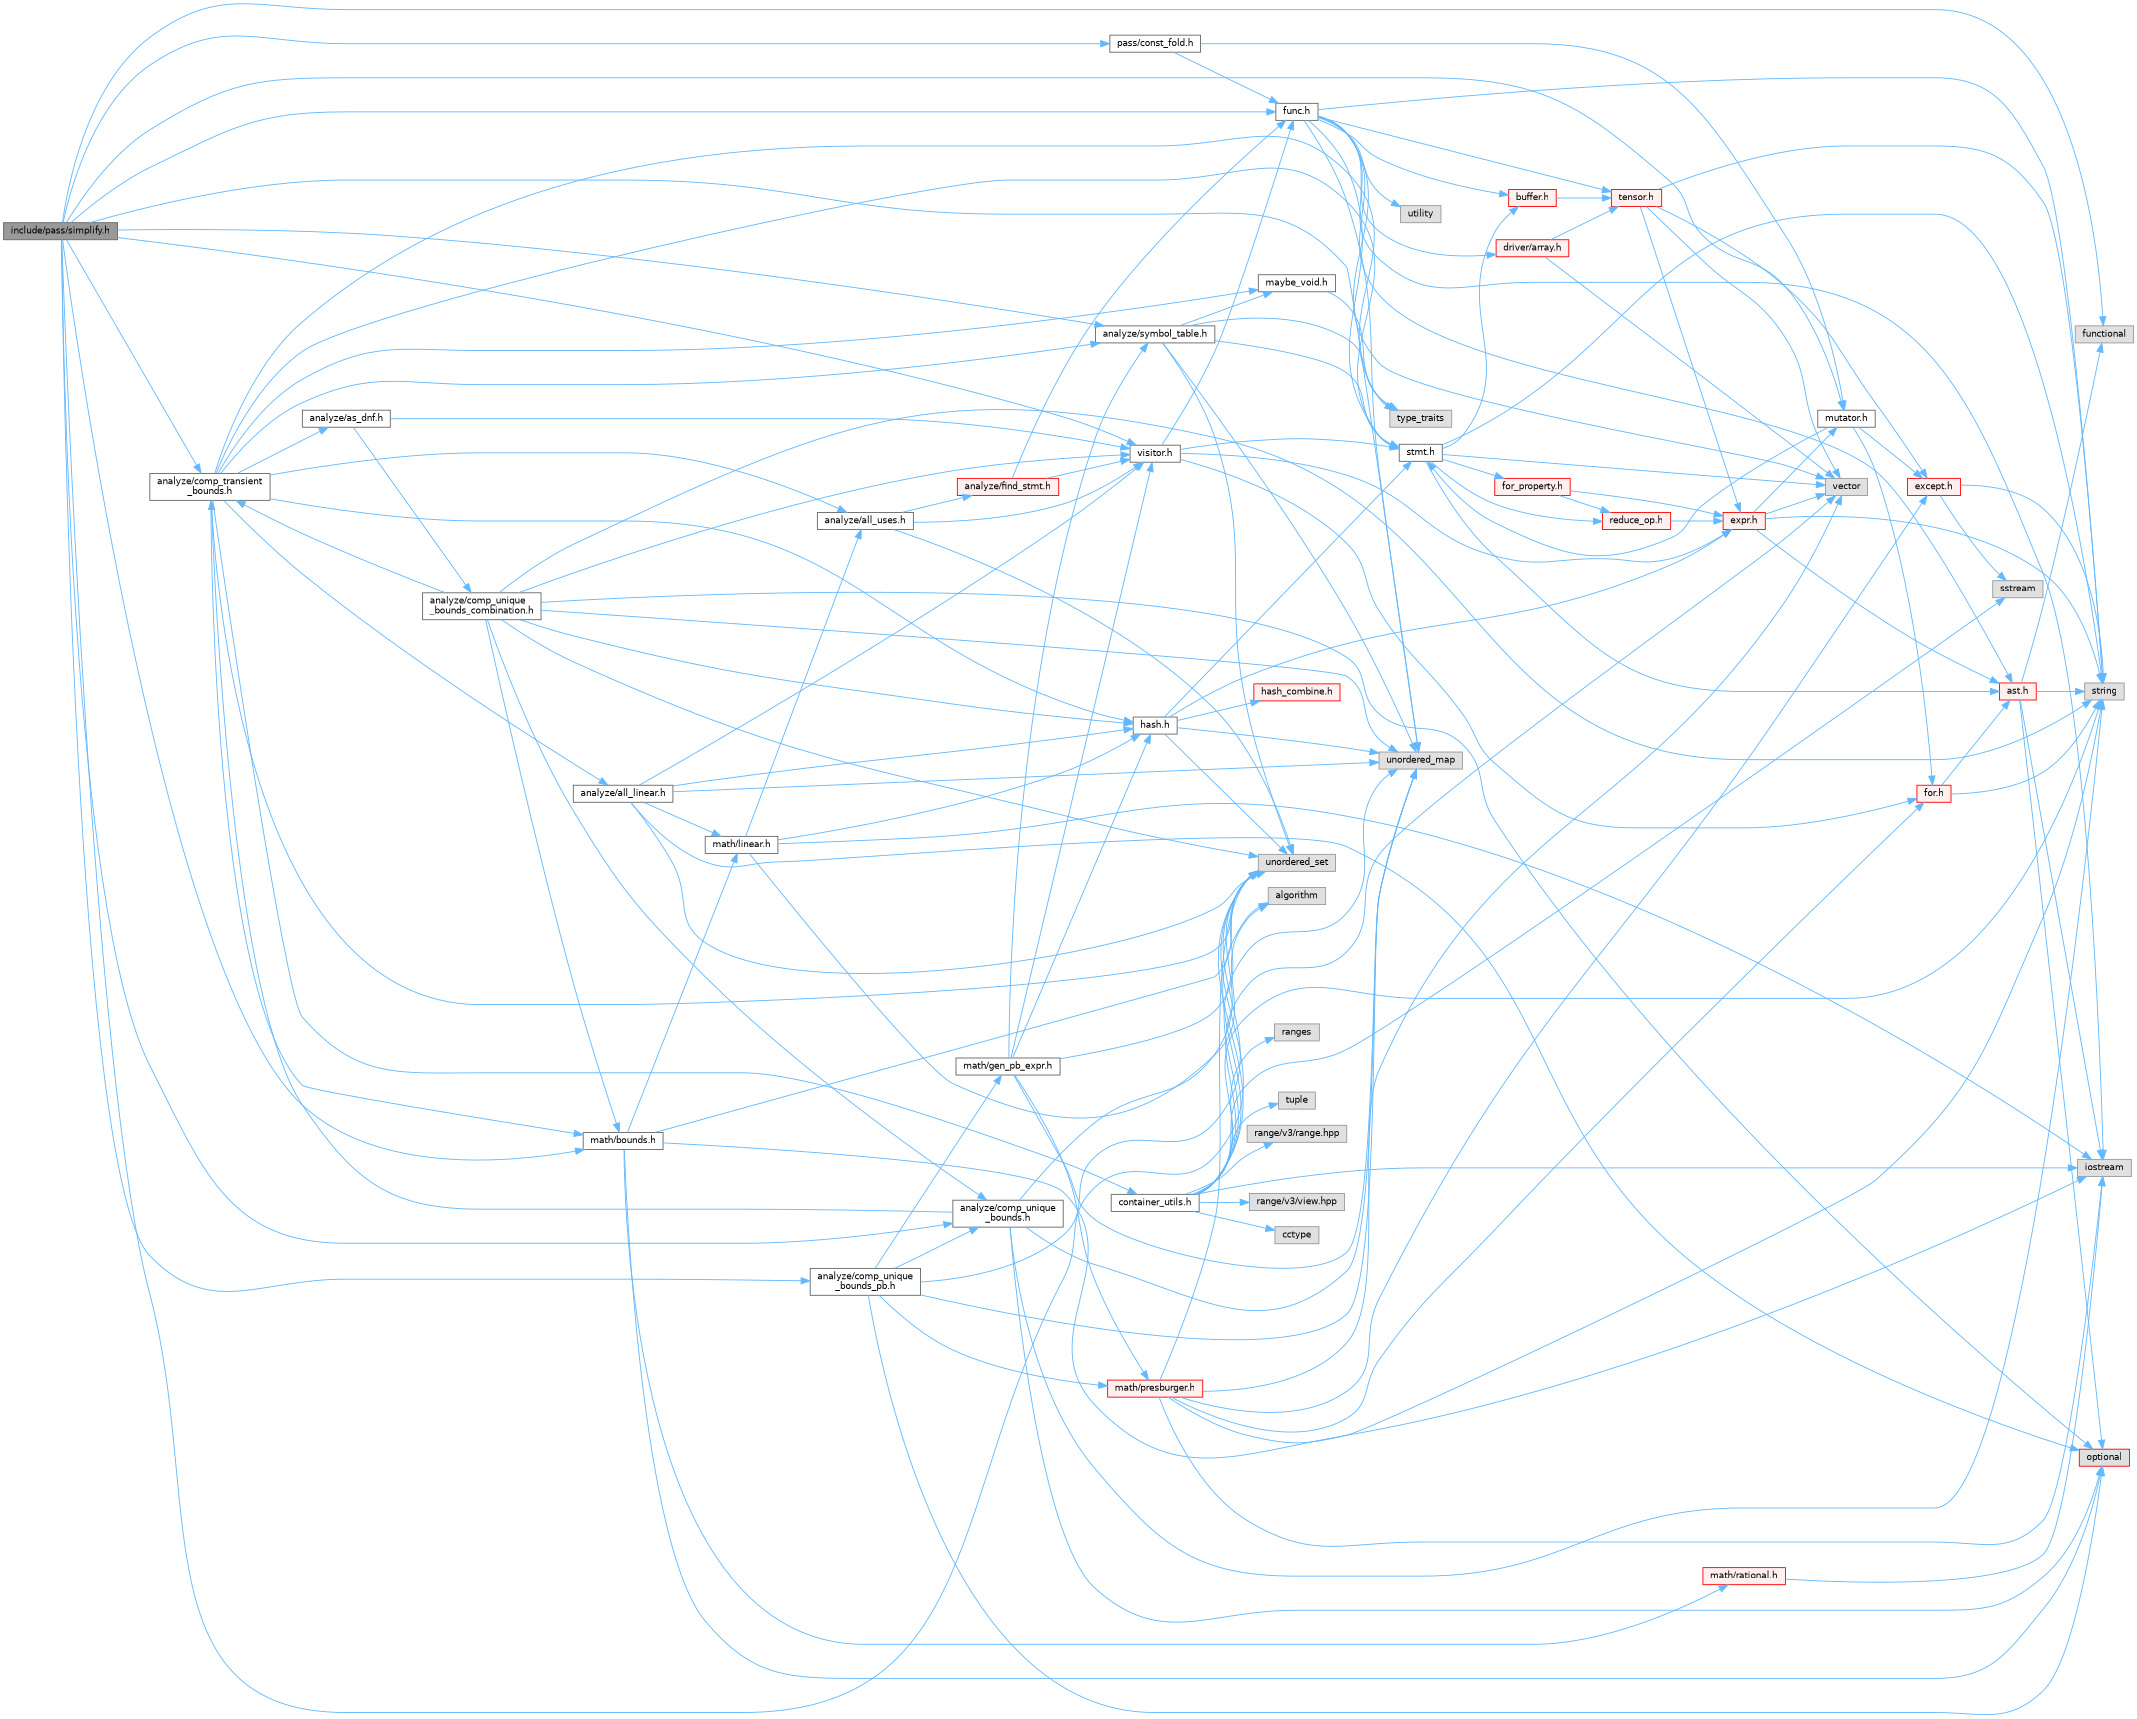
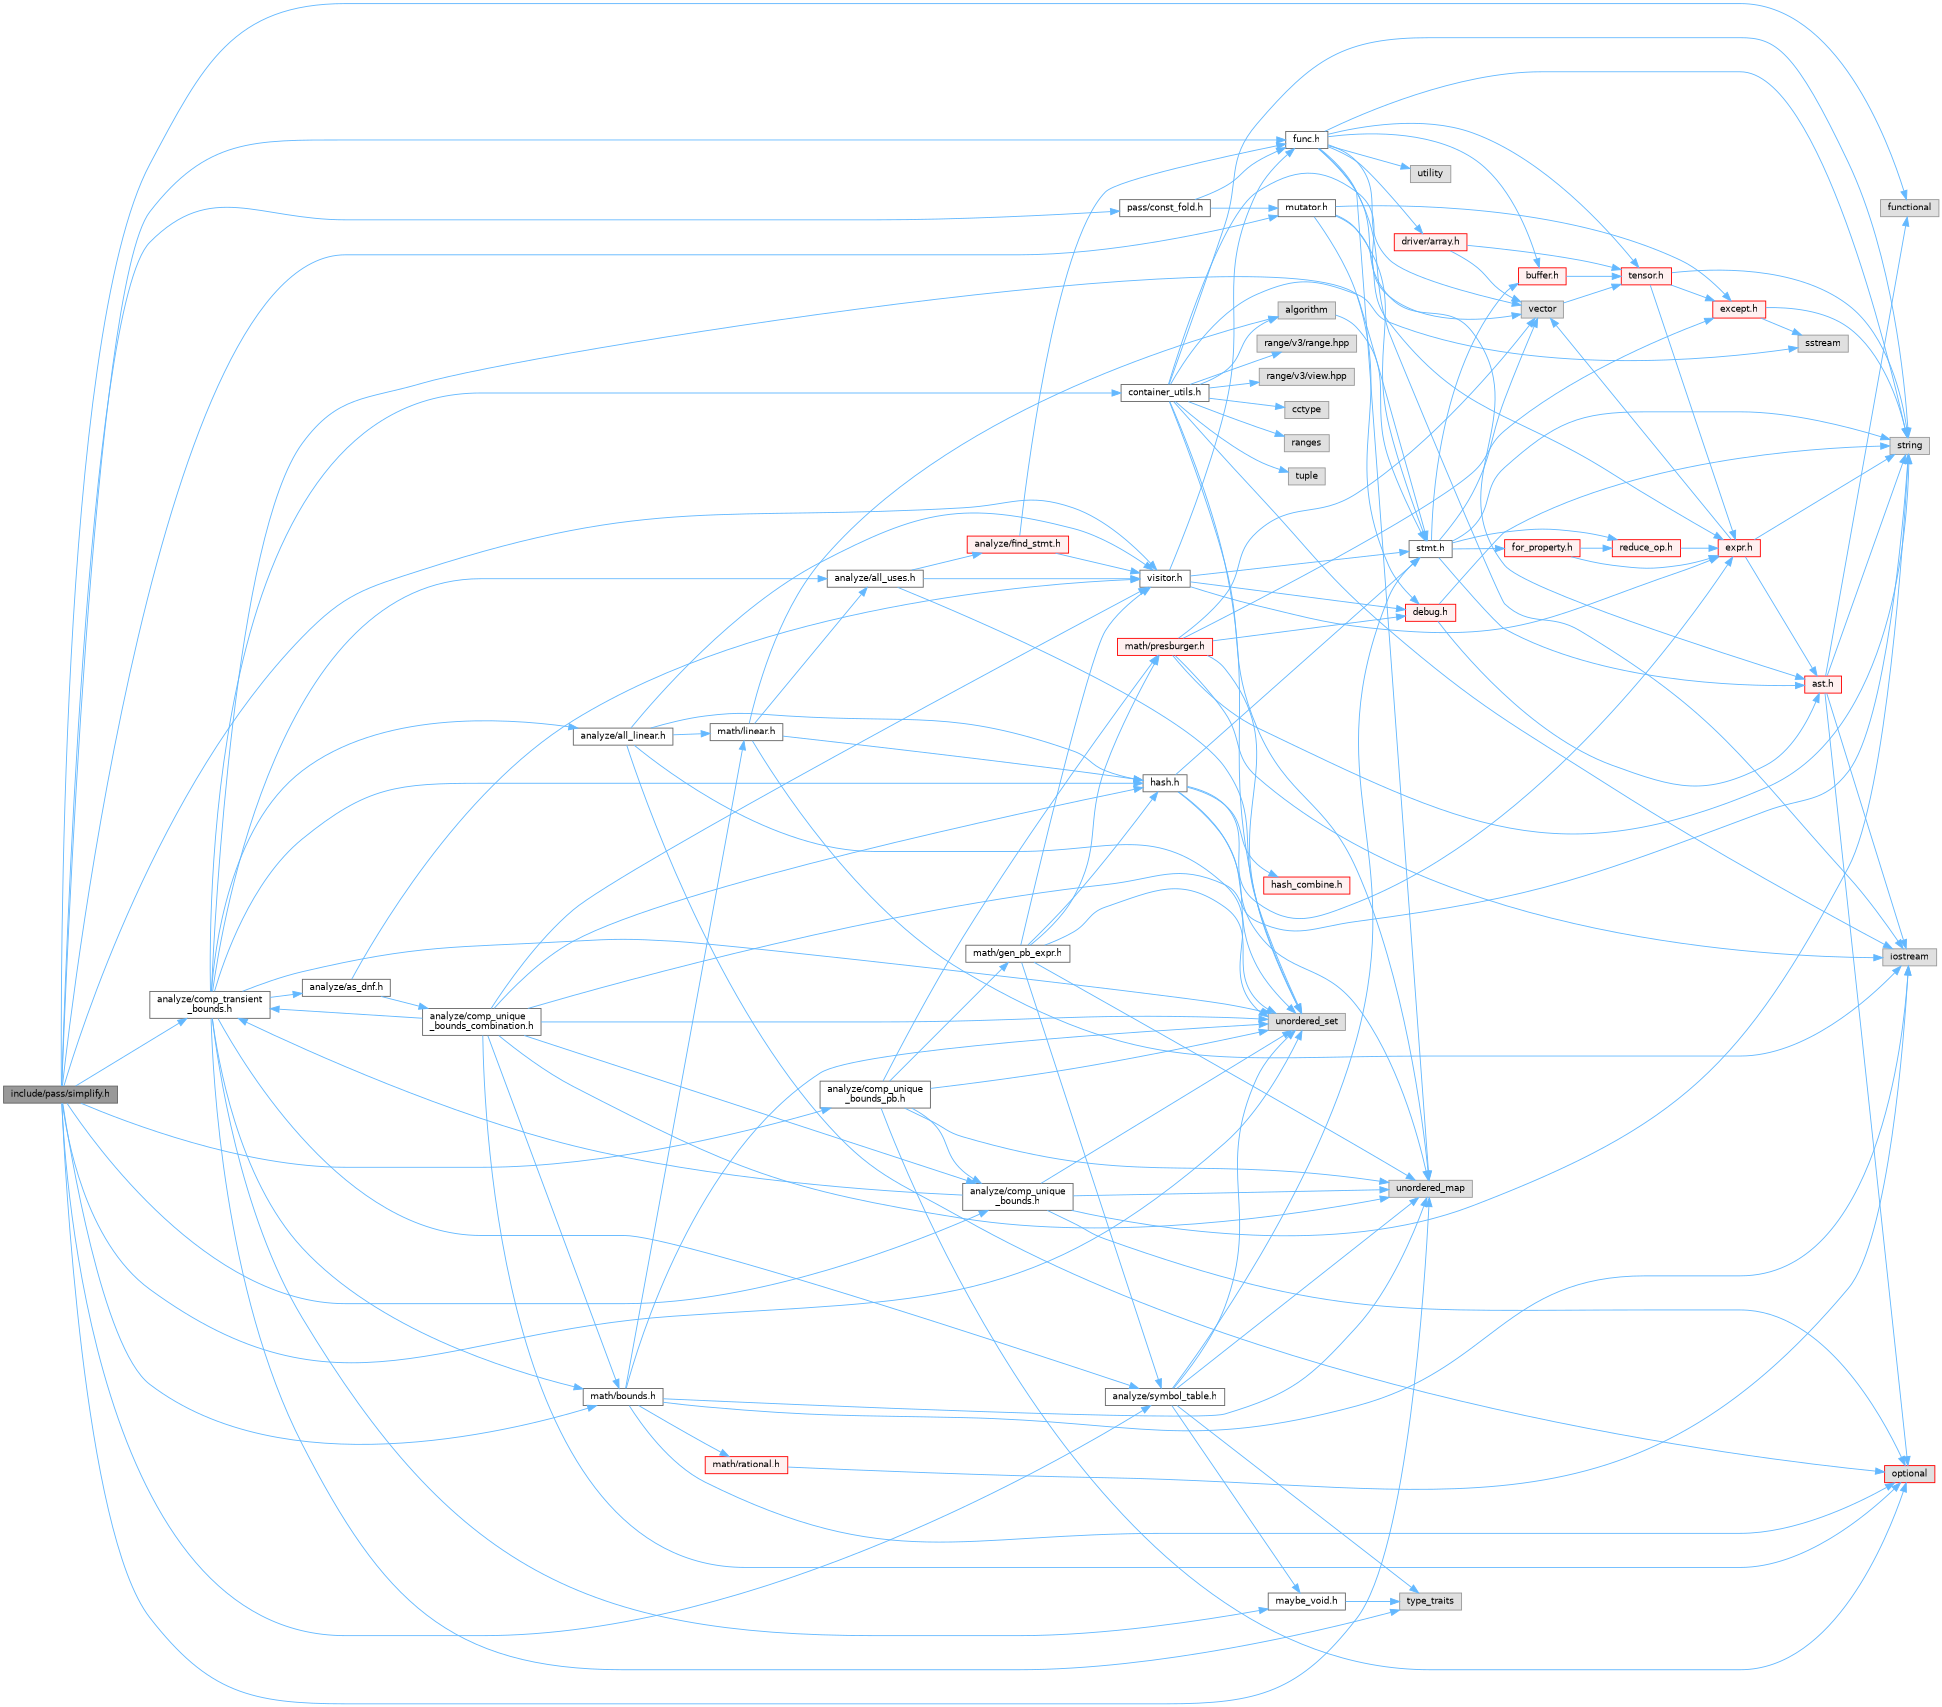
(1771, 318) -> (1588, 295)
(1351, 333) -> (1381, 418)
(1792, 473) -> (1478, 402)
(1004, 778) -> (1094, 1415)
(1934, 794) -> (1431, 613)
